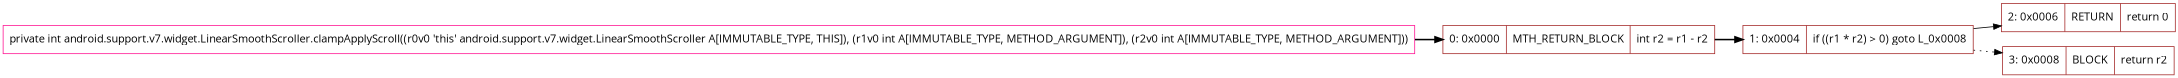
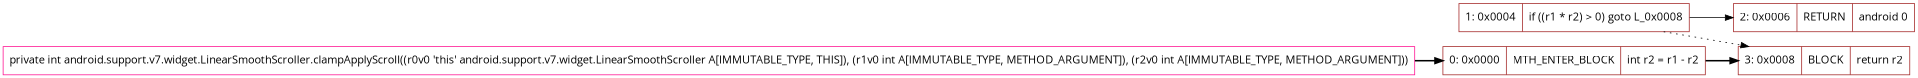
(2148, 17) -> (1884, 17)
(1568, 39) -> (1564, 60)
(1725, 40) -> (1718, 61)
